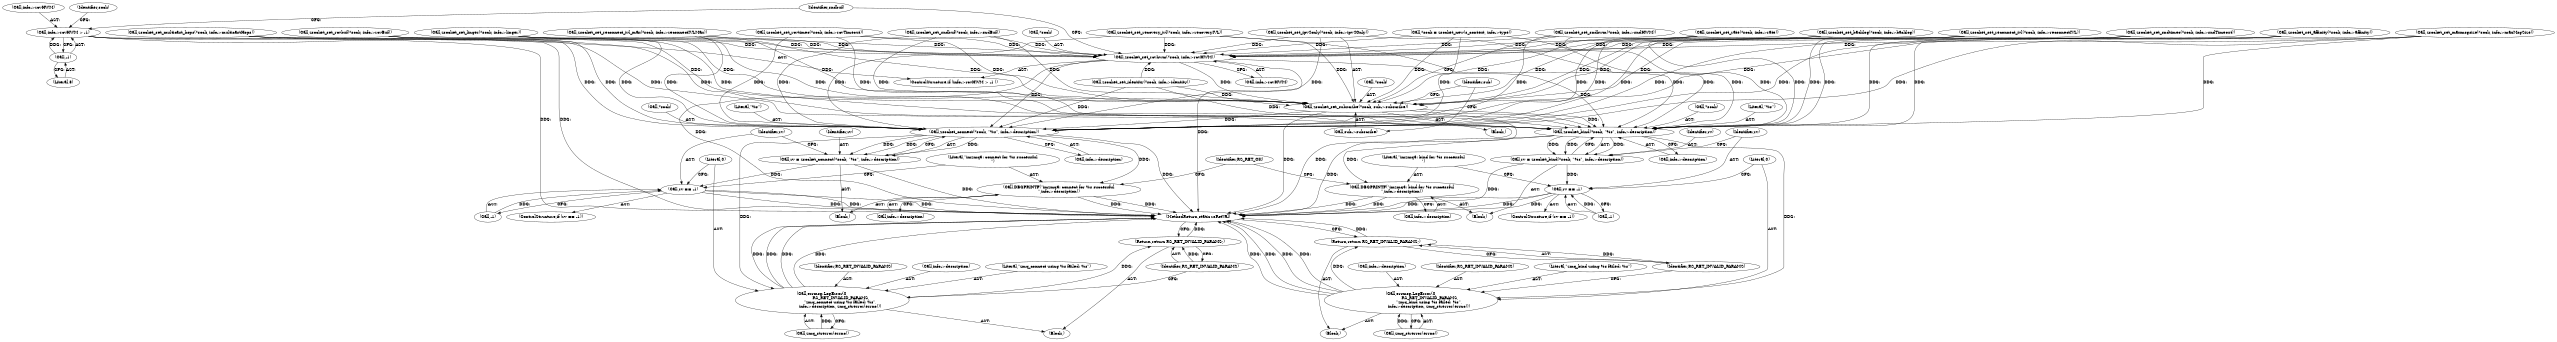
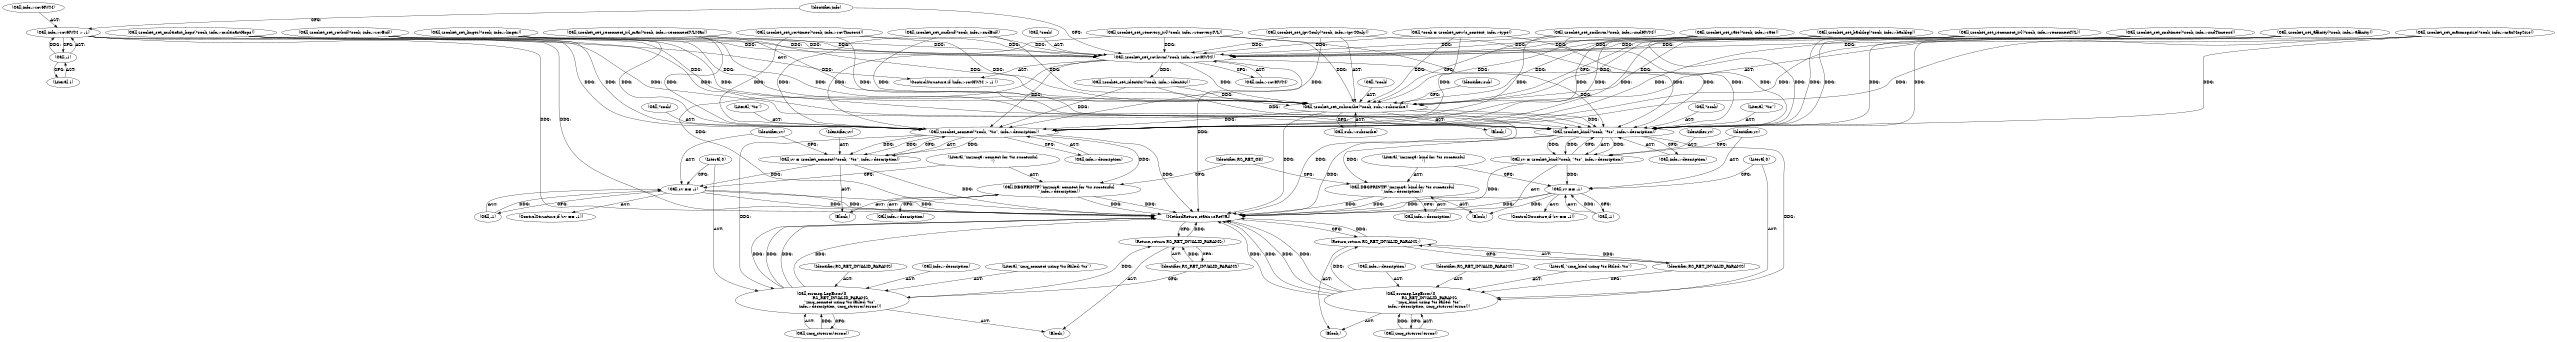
(93, 8) -> none
(826, 8) -> (826, 8)
(1143, 70) -> (1159, 70)
(1586, 70) -> (1586, 70)
(1750, 70) -> (1750, 70)
(63, 82) -> (63, 82)
(1428, 127) -> (1337, 118)
